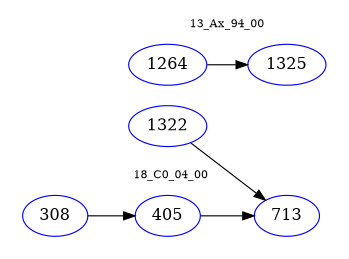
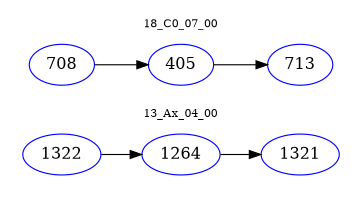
(227, 24) -> (181, 114)
(287, 65) -> (300, 155)
(228, 172) -> (116, 155)
(171, 176) -> (181, 24)
(55, 216) -> (62, 65)
